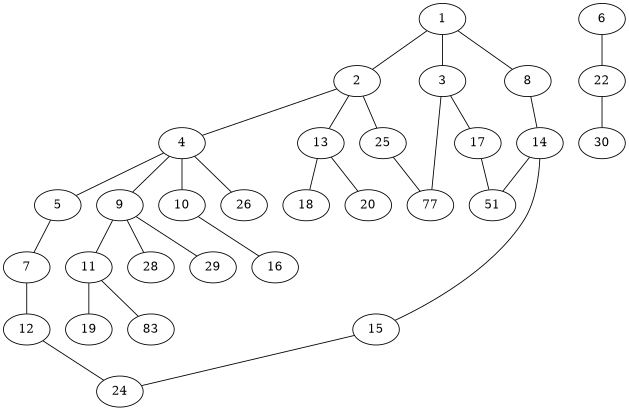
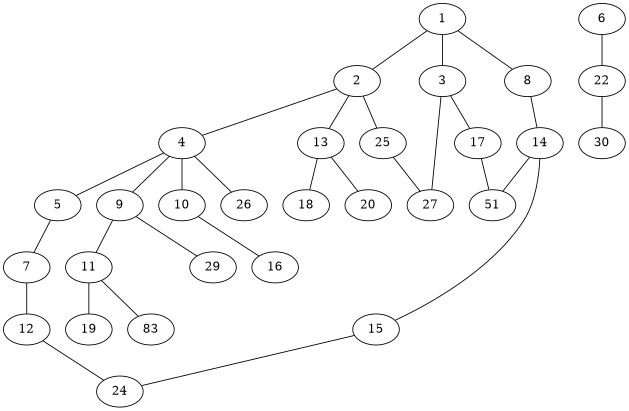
(430, 205) -> (430, 205)
(151, 267) -> none
